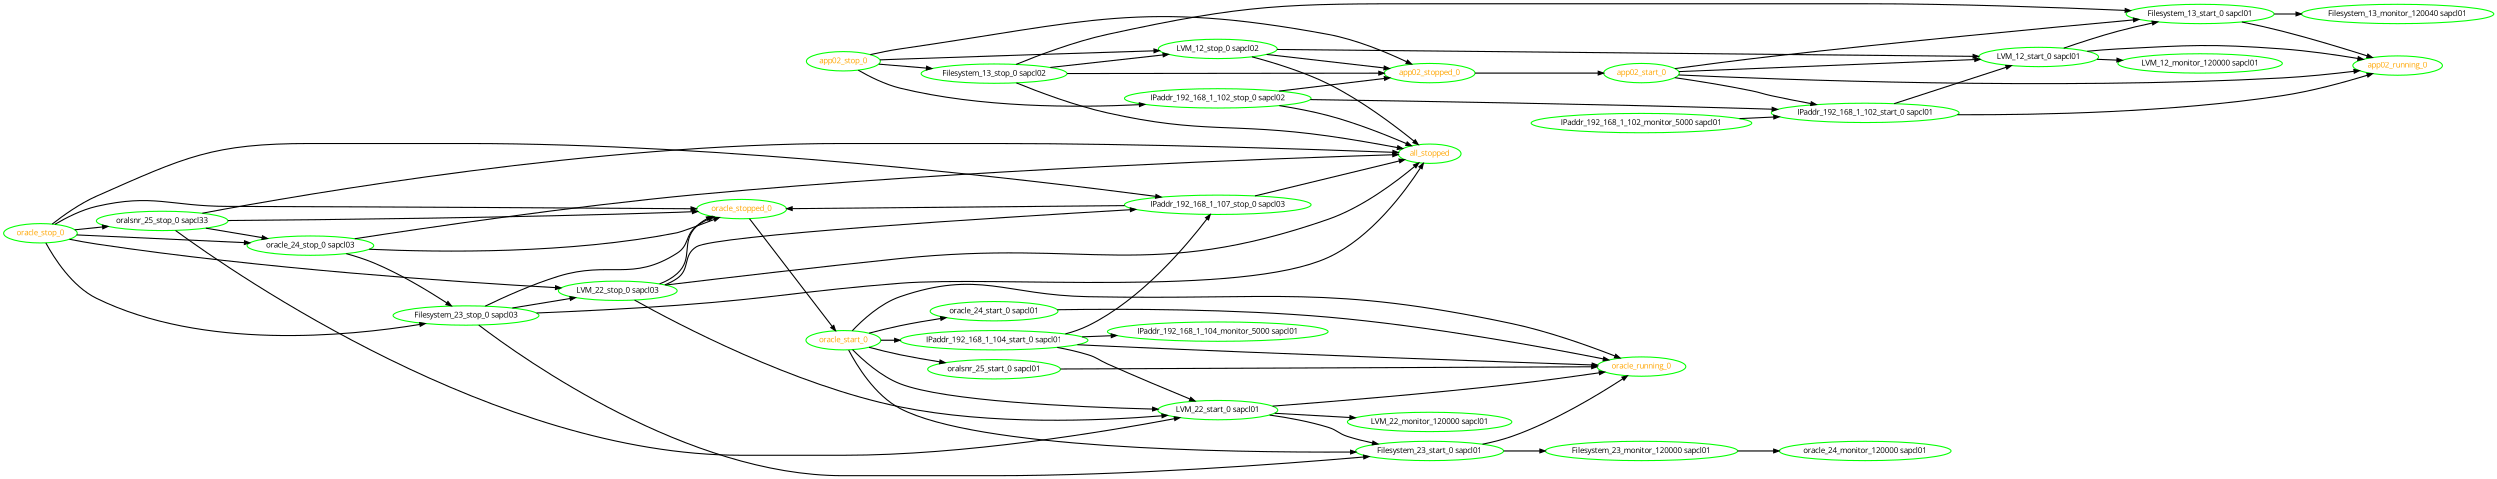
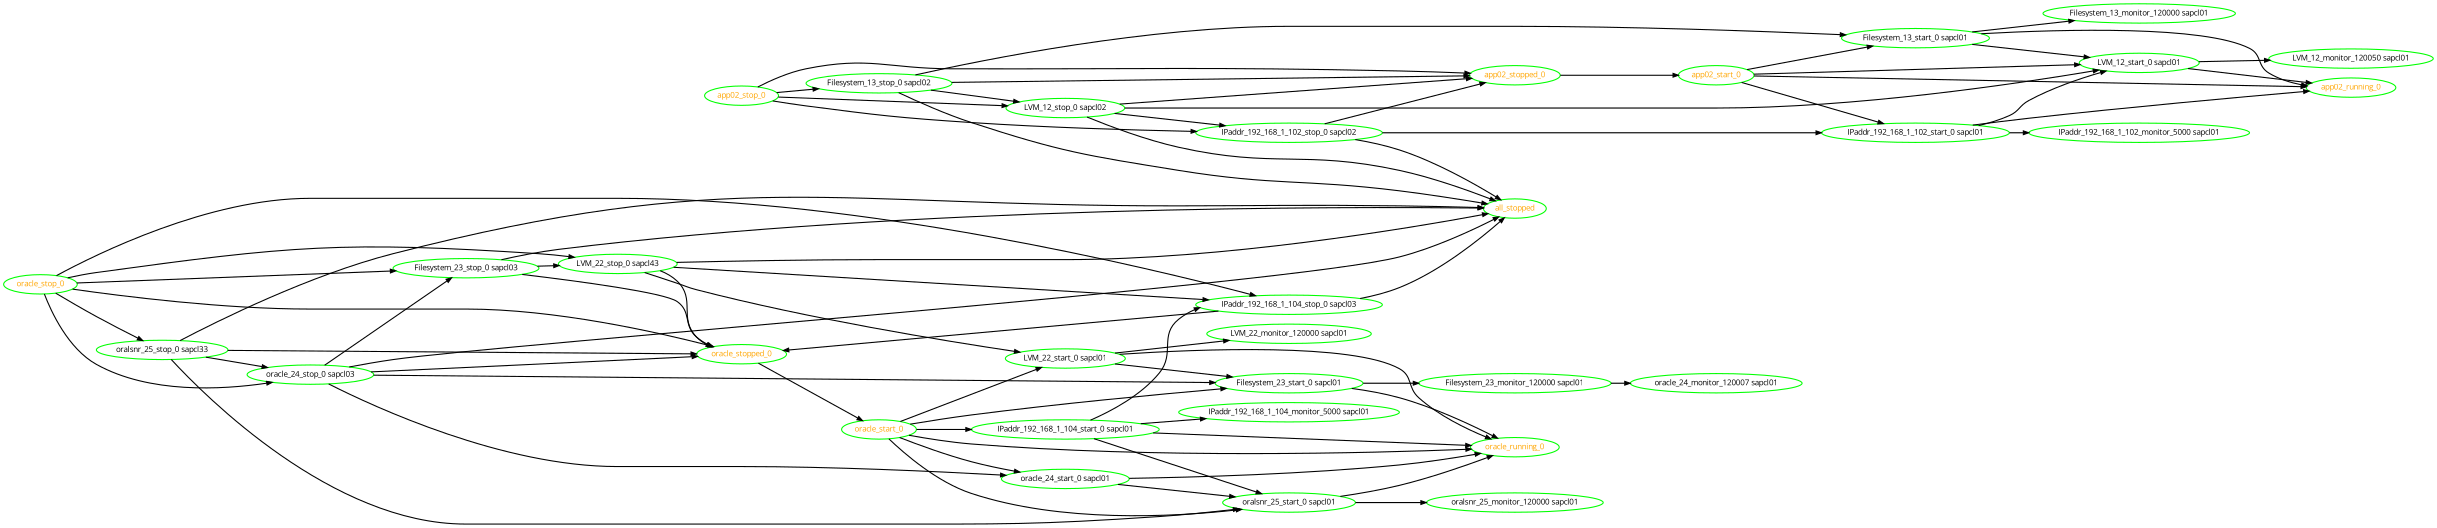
(2398, 14) -> (2139, 13)
(2108, 34) -> (2028, 51)
(2200, 63) -> (2351, 59)
(1757, 118) -> (2016, 133)
none -> (1167, 119)
(1218, 205) -> (1289, 305)
(618, 291) -> (618, 264)
(1127, 373) -> (1175, 465)
(651, 448) -> (677, 524)
(1865, 451) -> (1716, 383)
none -> (658, 467)
(903, 476) -> (771, 379)
none -> (1174, 490)
none -> (1515, 503)
